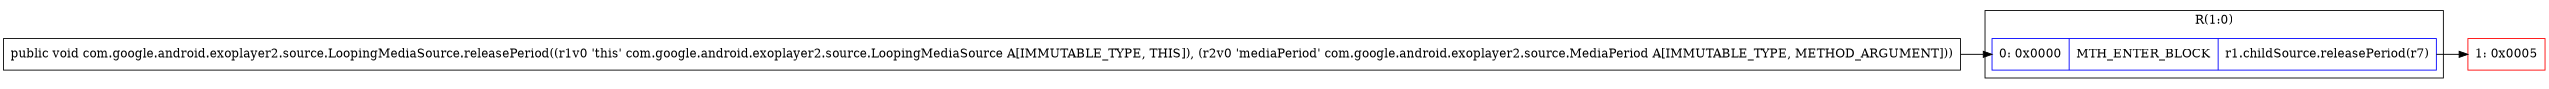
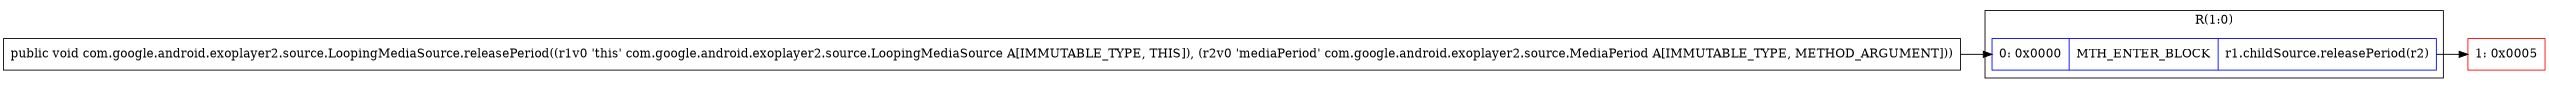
(2327, 54) -> (2327, 54)
